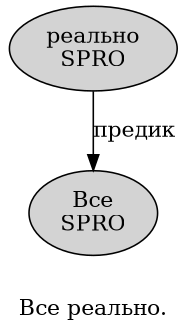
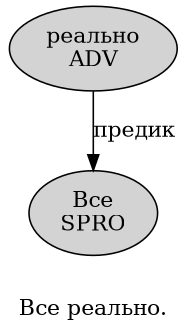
(93, 49) -> (93, 49)
